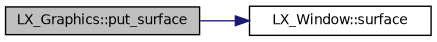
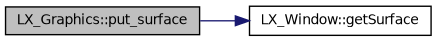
(340, 21) -> (340, 21)
